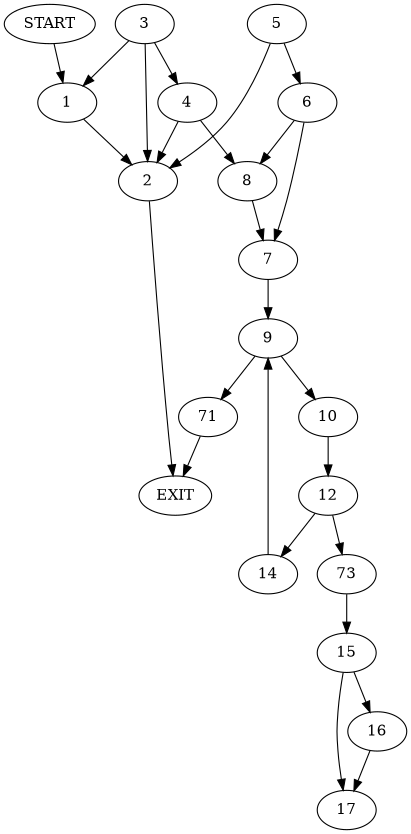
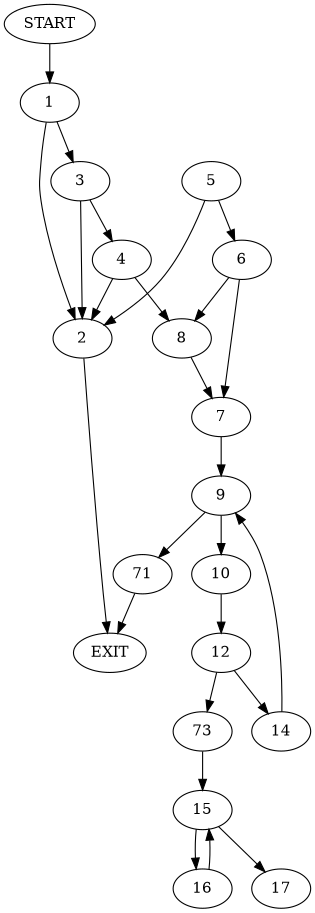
(110, 59) -> (63, 137)
(364, 766) -> (210, 855)
